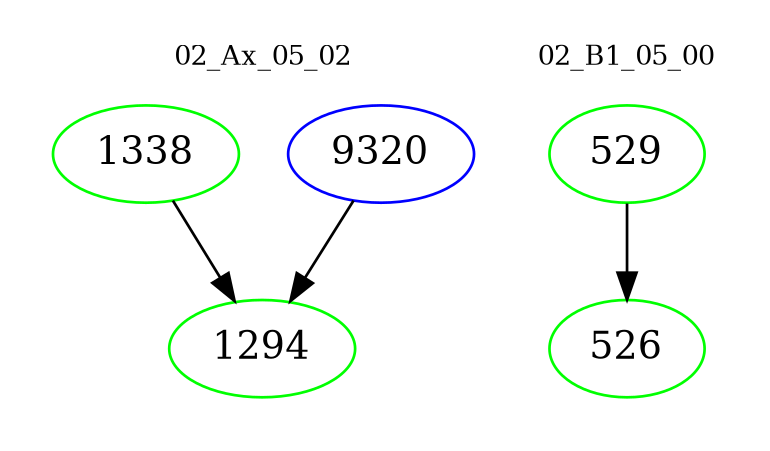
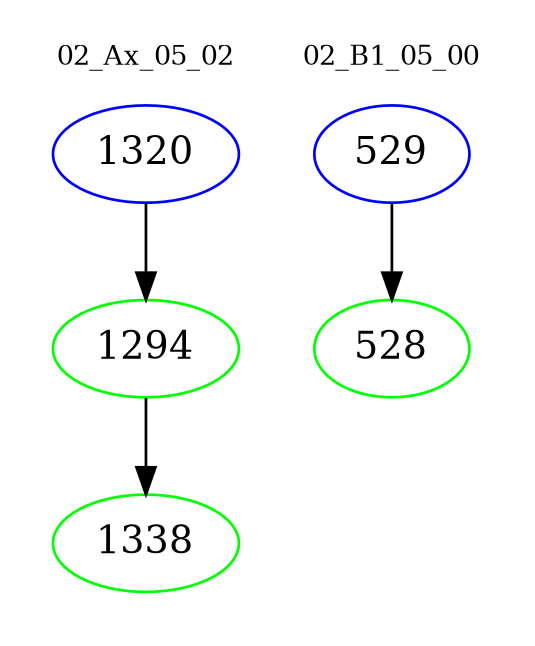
(381, 154) -> (146, 154)
(627, 154) -> (392, 154)
(197, 239) -> (146, 433)
(627, 349) -> (392, 349)
